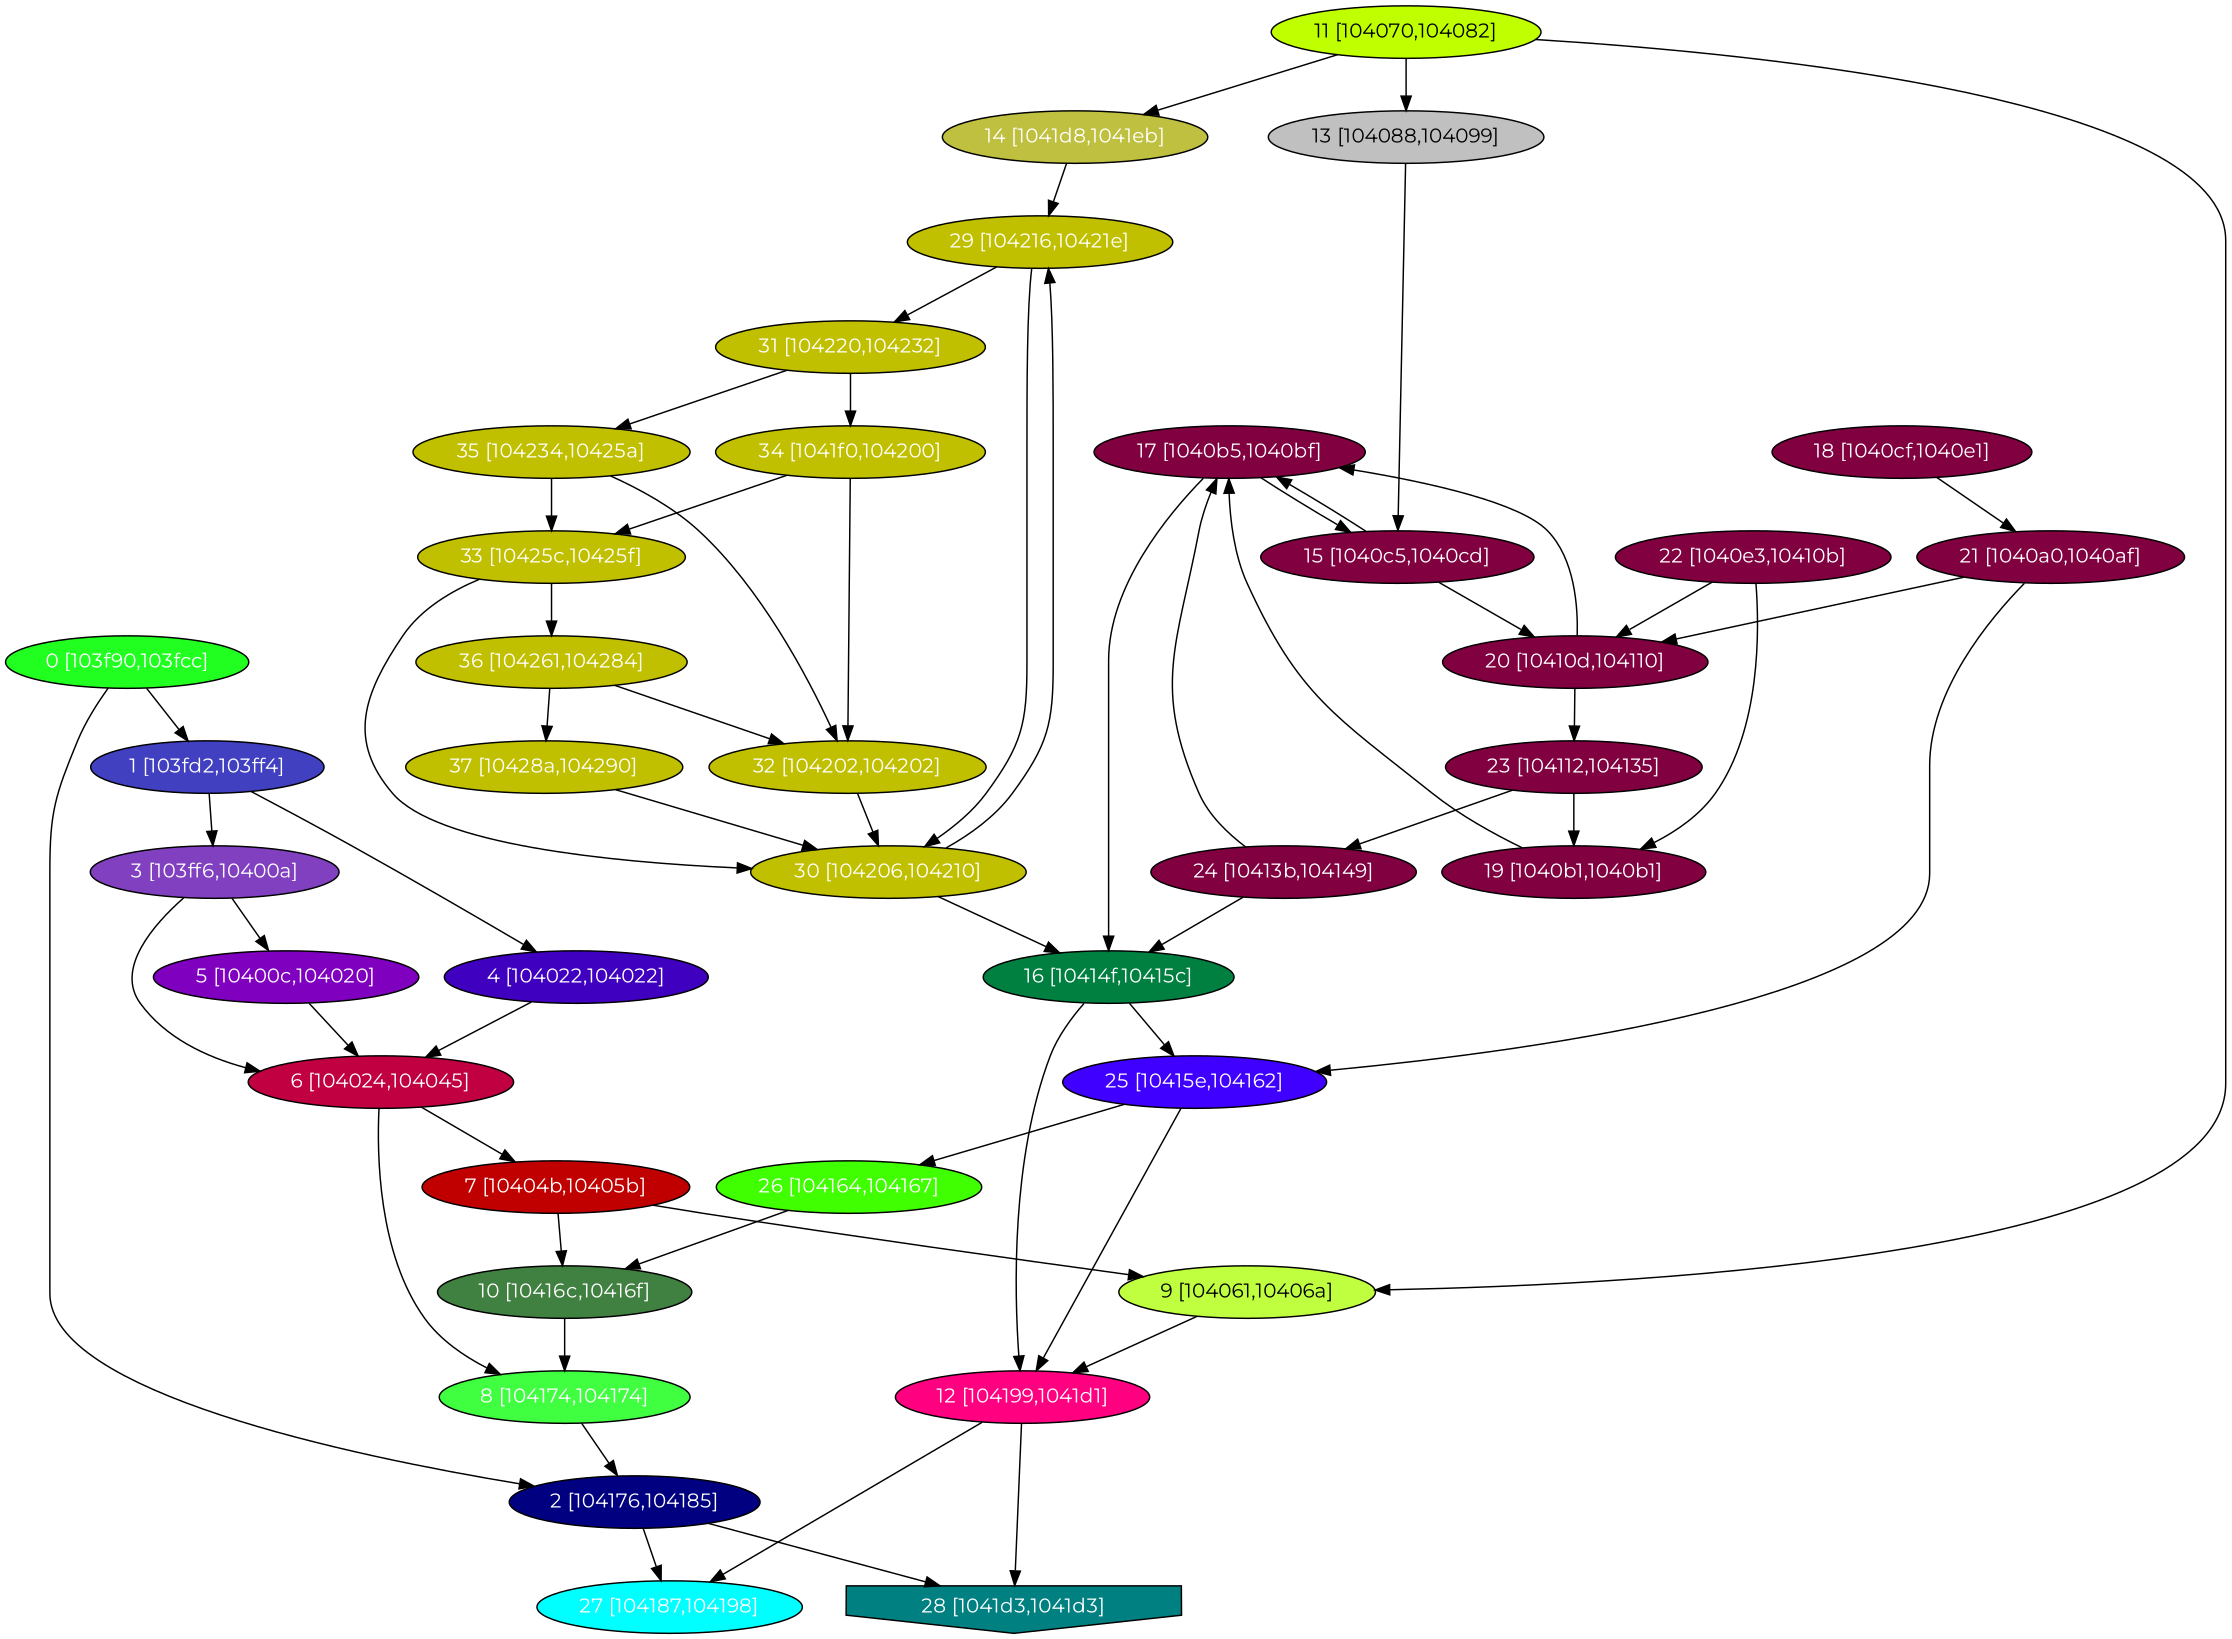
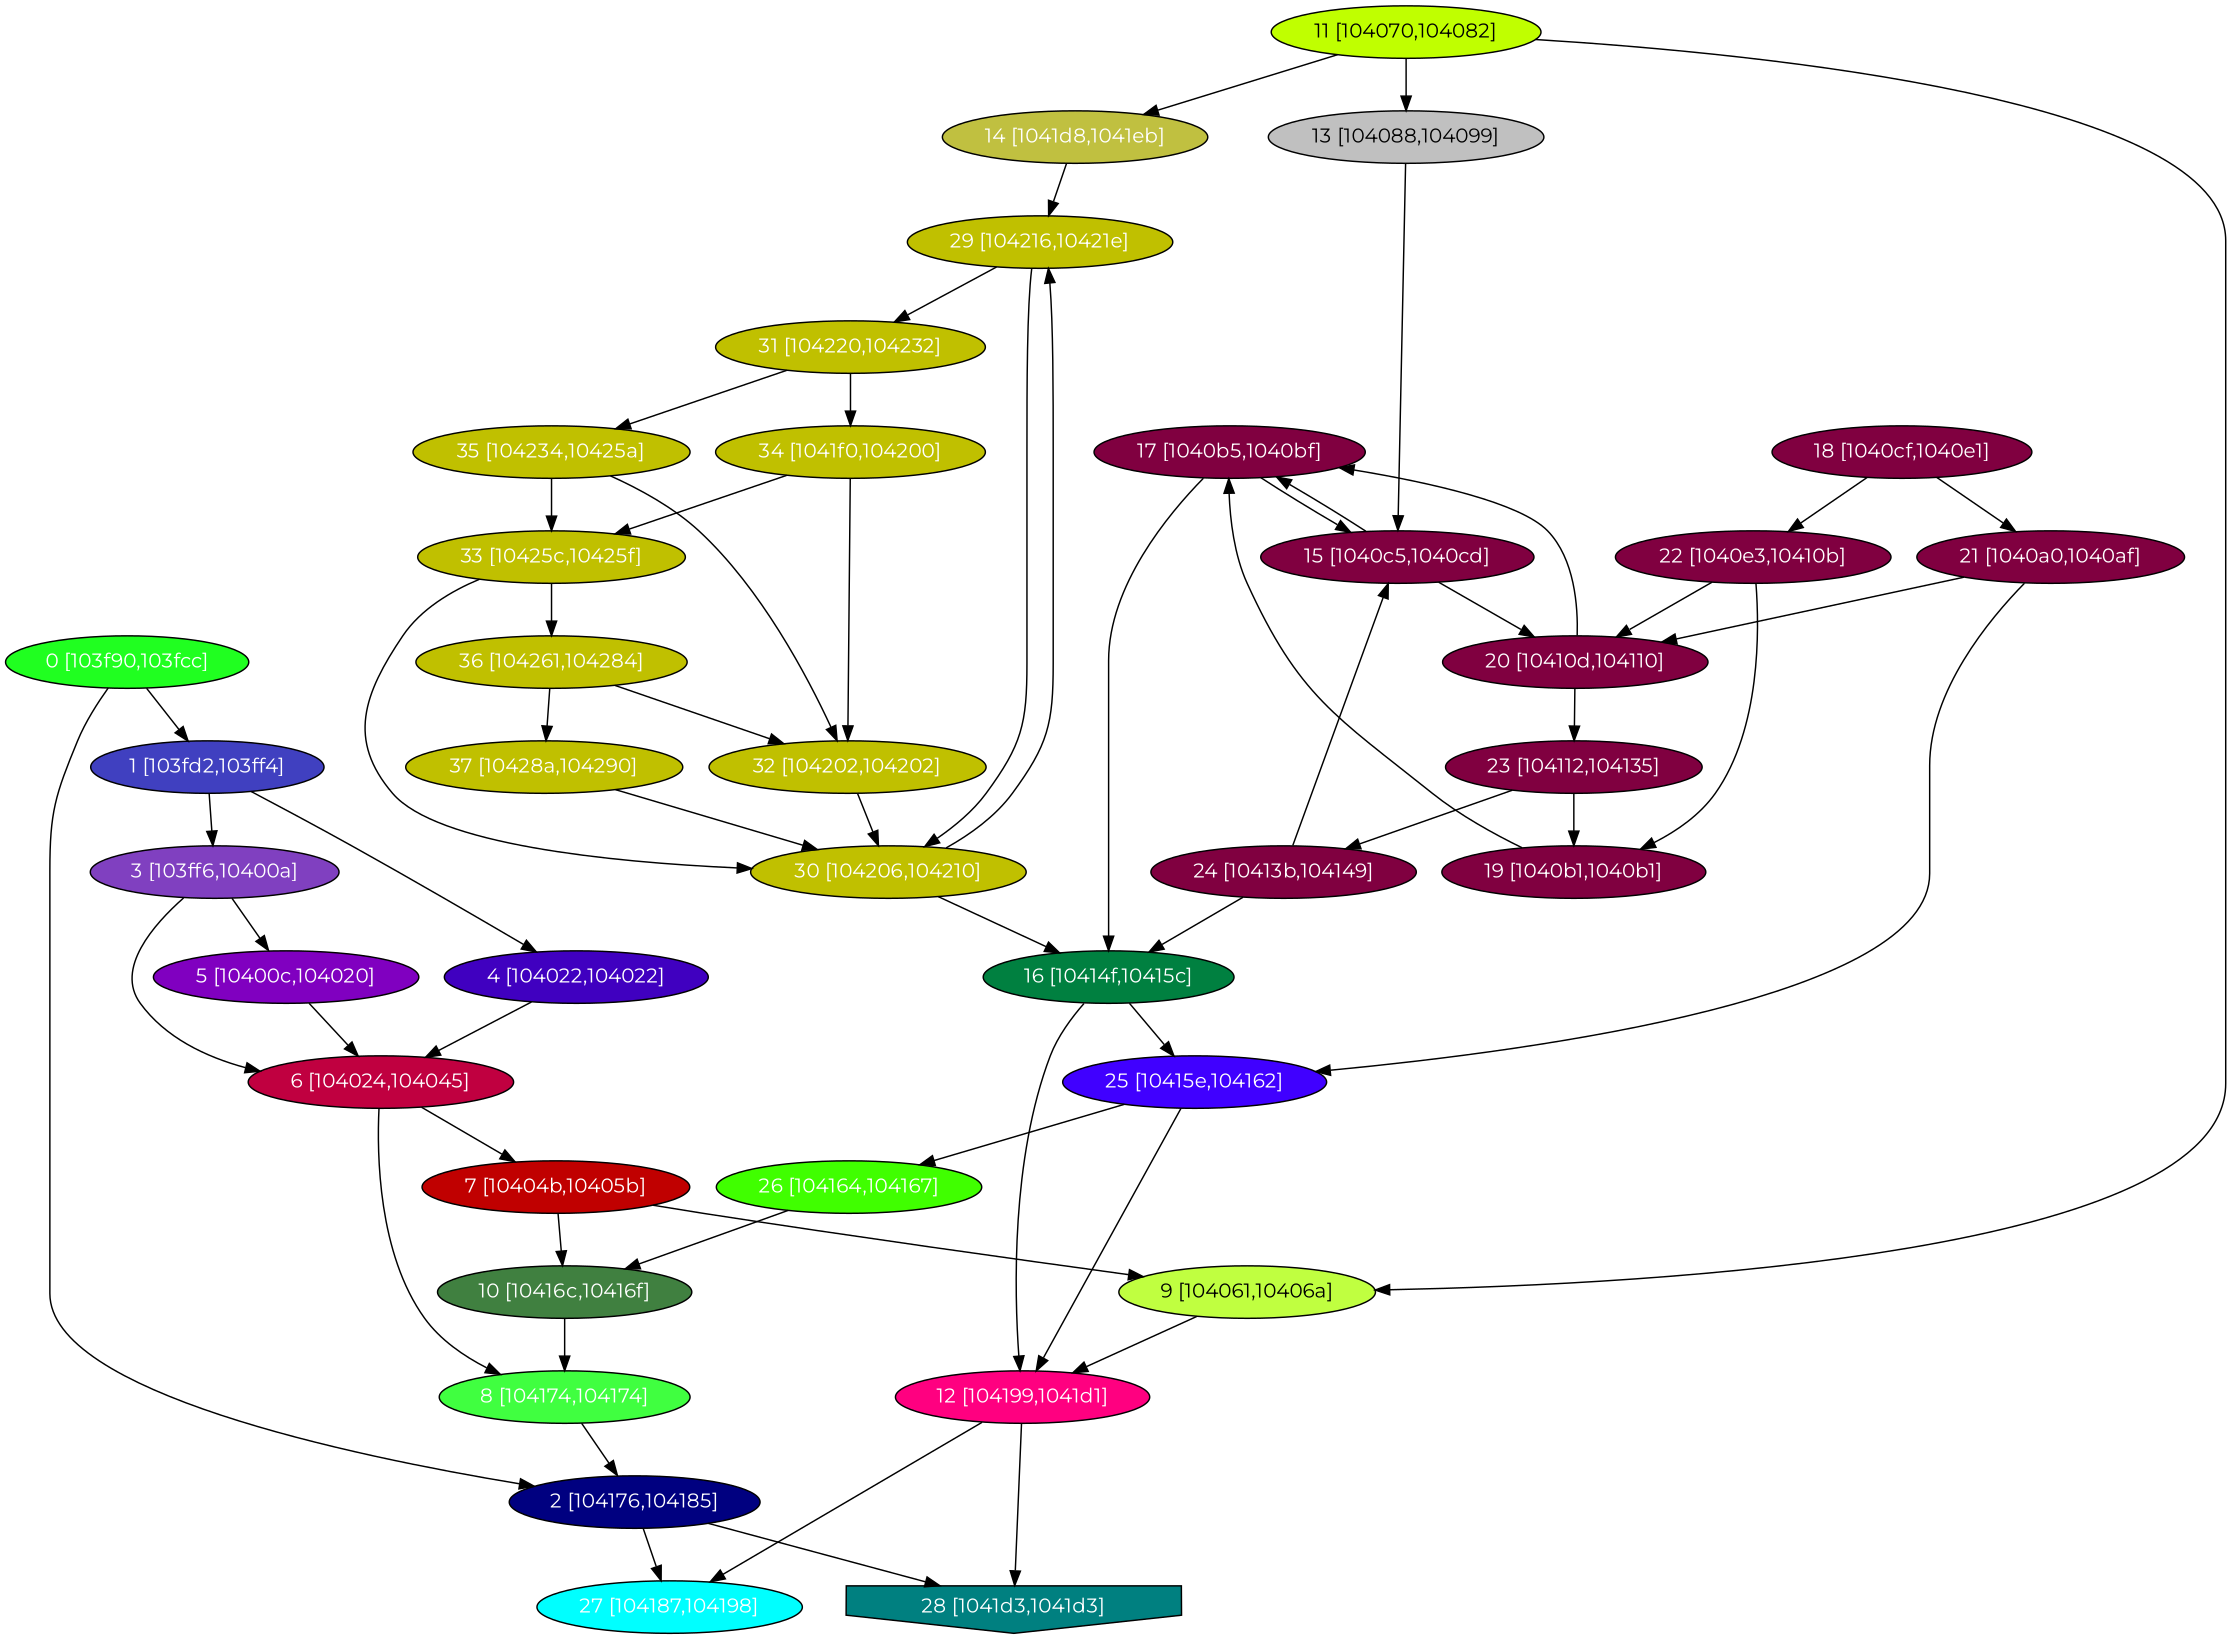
none -> (1834, 500)
(1173, 678) -> (1336, 728)
